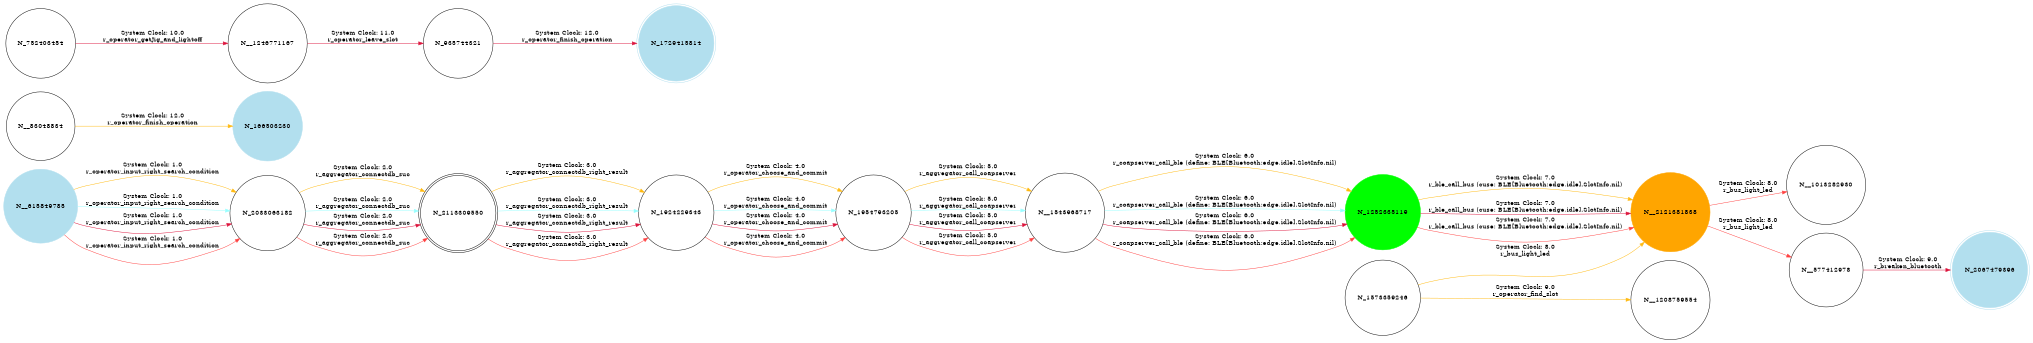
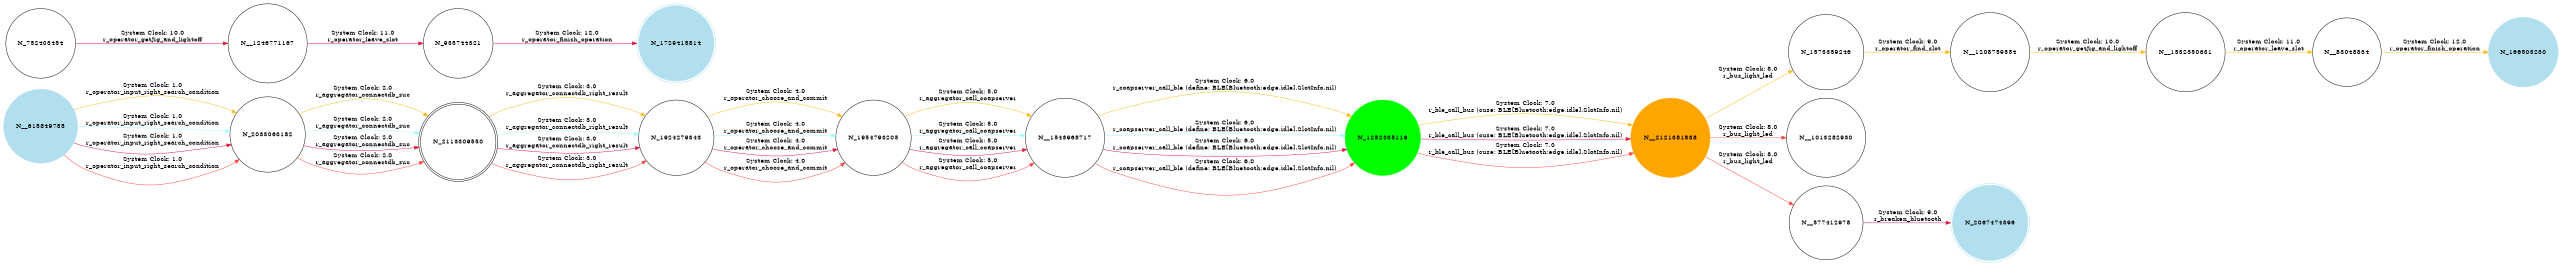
none -> (2186, 52)
(676, 213) -> (676, 138)
(1990, 270) -> (1990, 223)
(1532, 276) -> (1747, 96)
